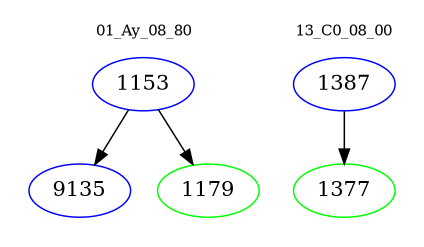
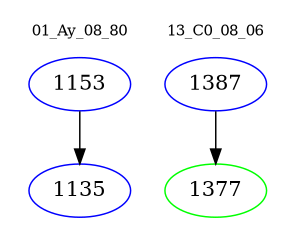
(344, 32) -> (216, 32)
(80, 191) -> (80, 191)
(208, 191) -> none
